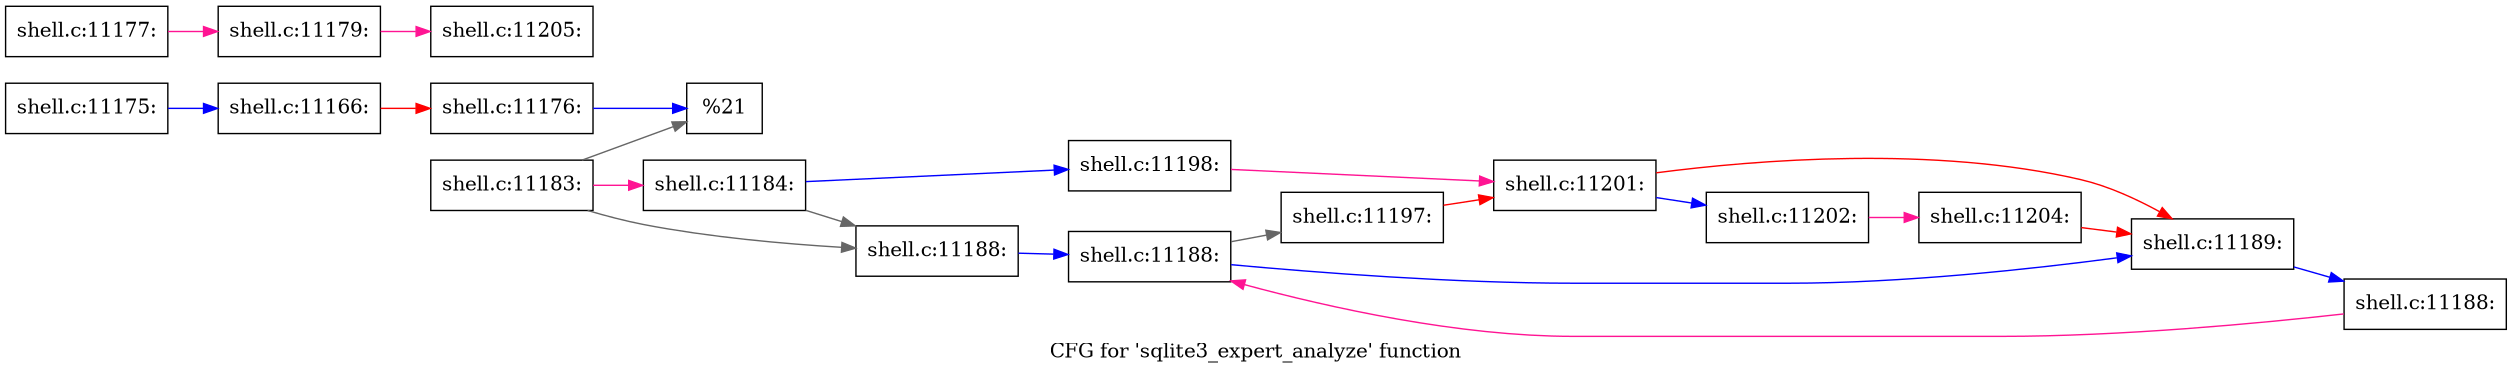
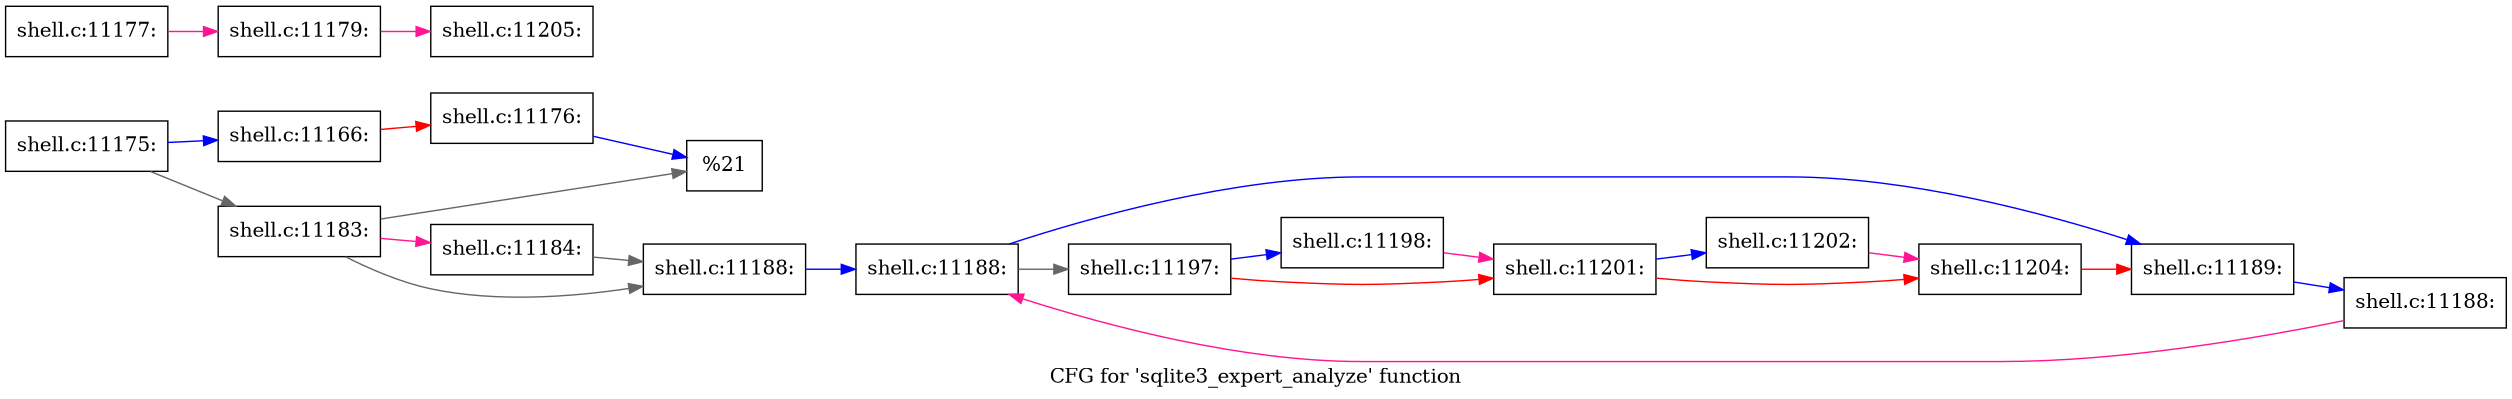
(1912, 159) -> (1780, 284)
(930, 176) -> (1249, 257)
none -> (186, 186)
